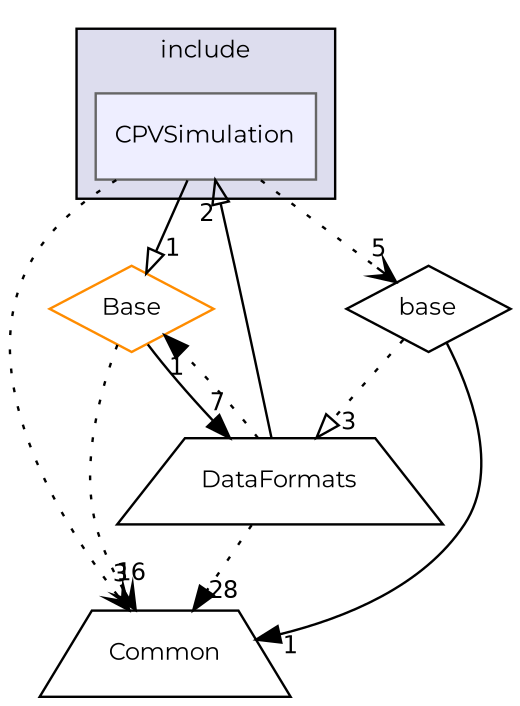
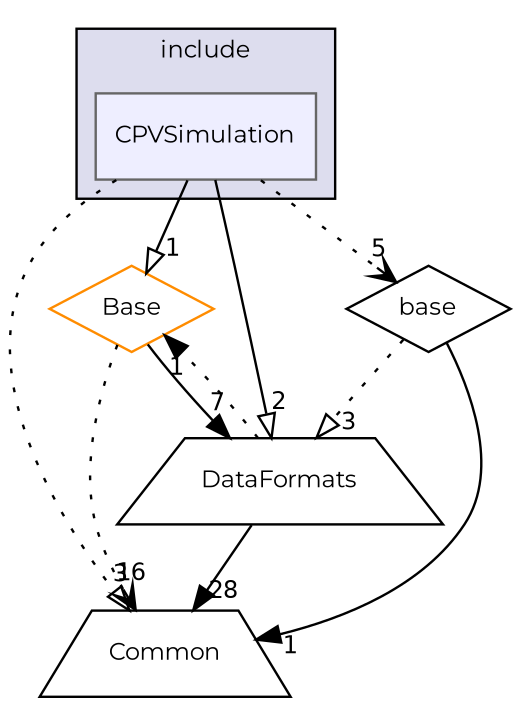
(247, 321) -> (241, 297)
(13, 378) -> (13, 378)
(229, 558) -> (229, 558)
